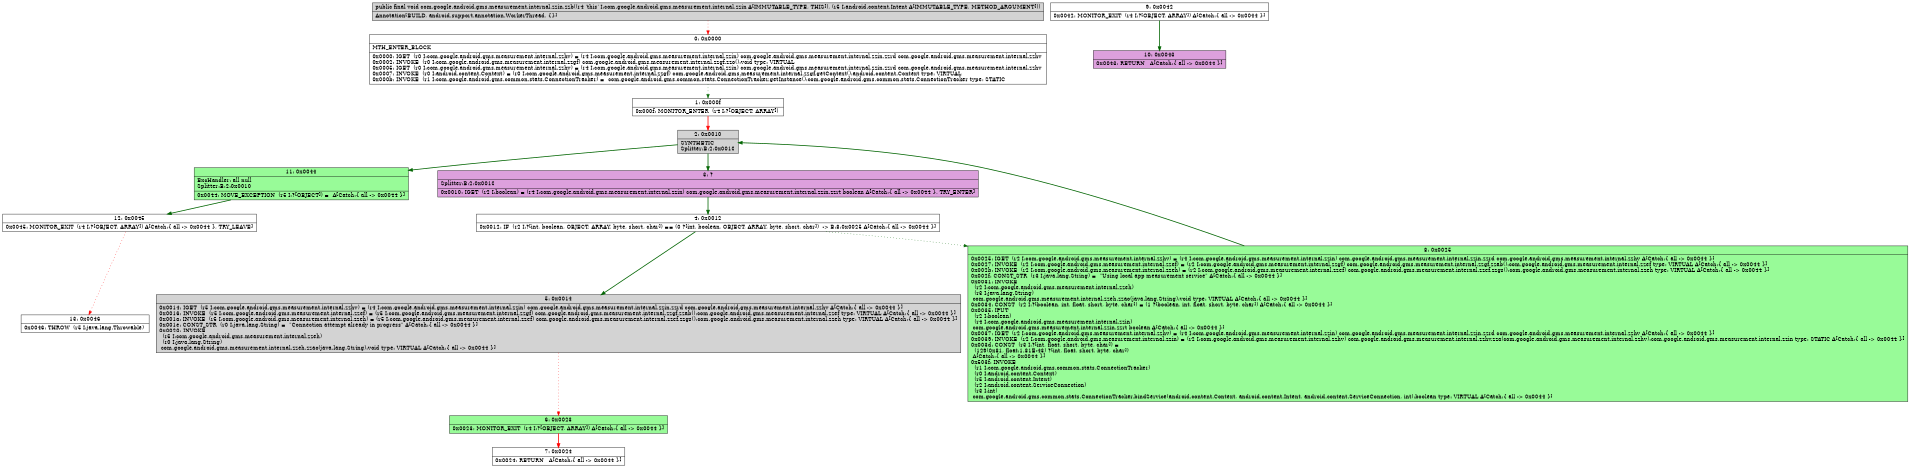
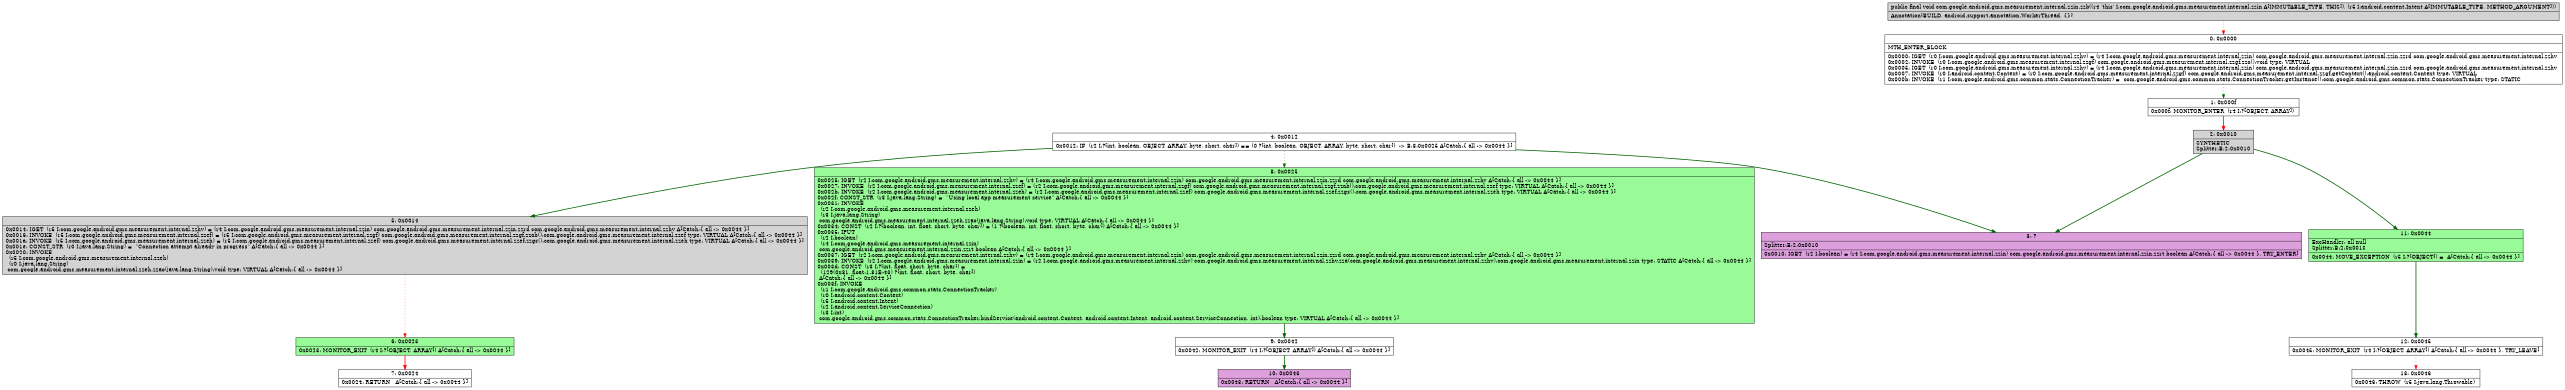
(998, 171) -> (1284, 329)
(708, 204) -> (1758, 168)
(995, 362) -> (842, 284)
